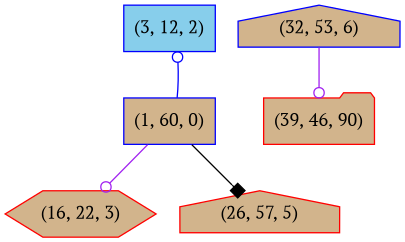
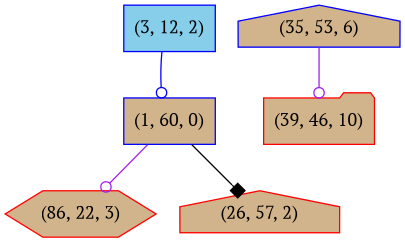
(319, 28) -> (319, 28)
(178, 80) -> (161, 70)
(319, 121) -> (319, 121)
(81, 214) -> (81, 214)
(260, 214) -> (260, 214)
